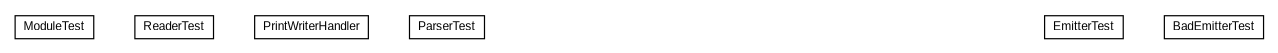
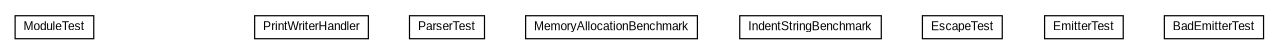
(174, 27) -> none
none -> (612, 27)
none -> (810, 27)
none -> (962, 27)
